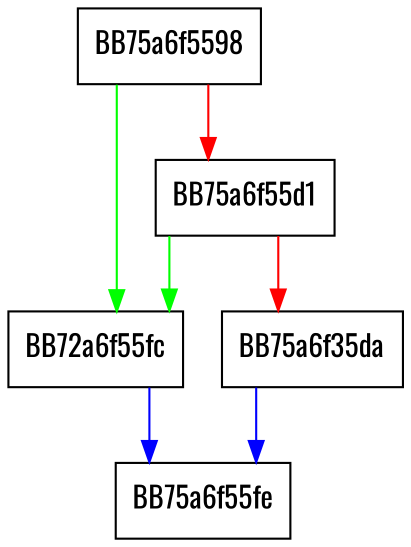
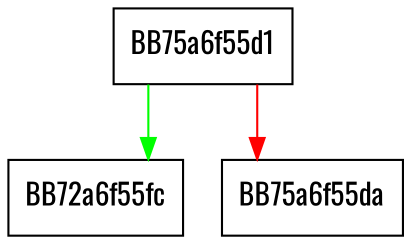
(169, 46) -> none
(312, 349) -> (312, 198)
(203, 501) -> none
